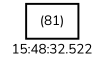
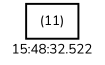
(52, 21) -> (52, 21)
